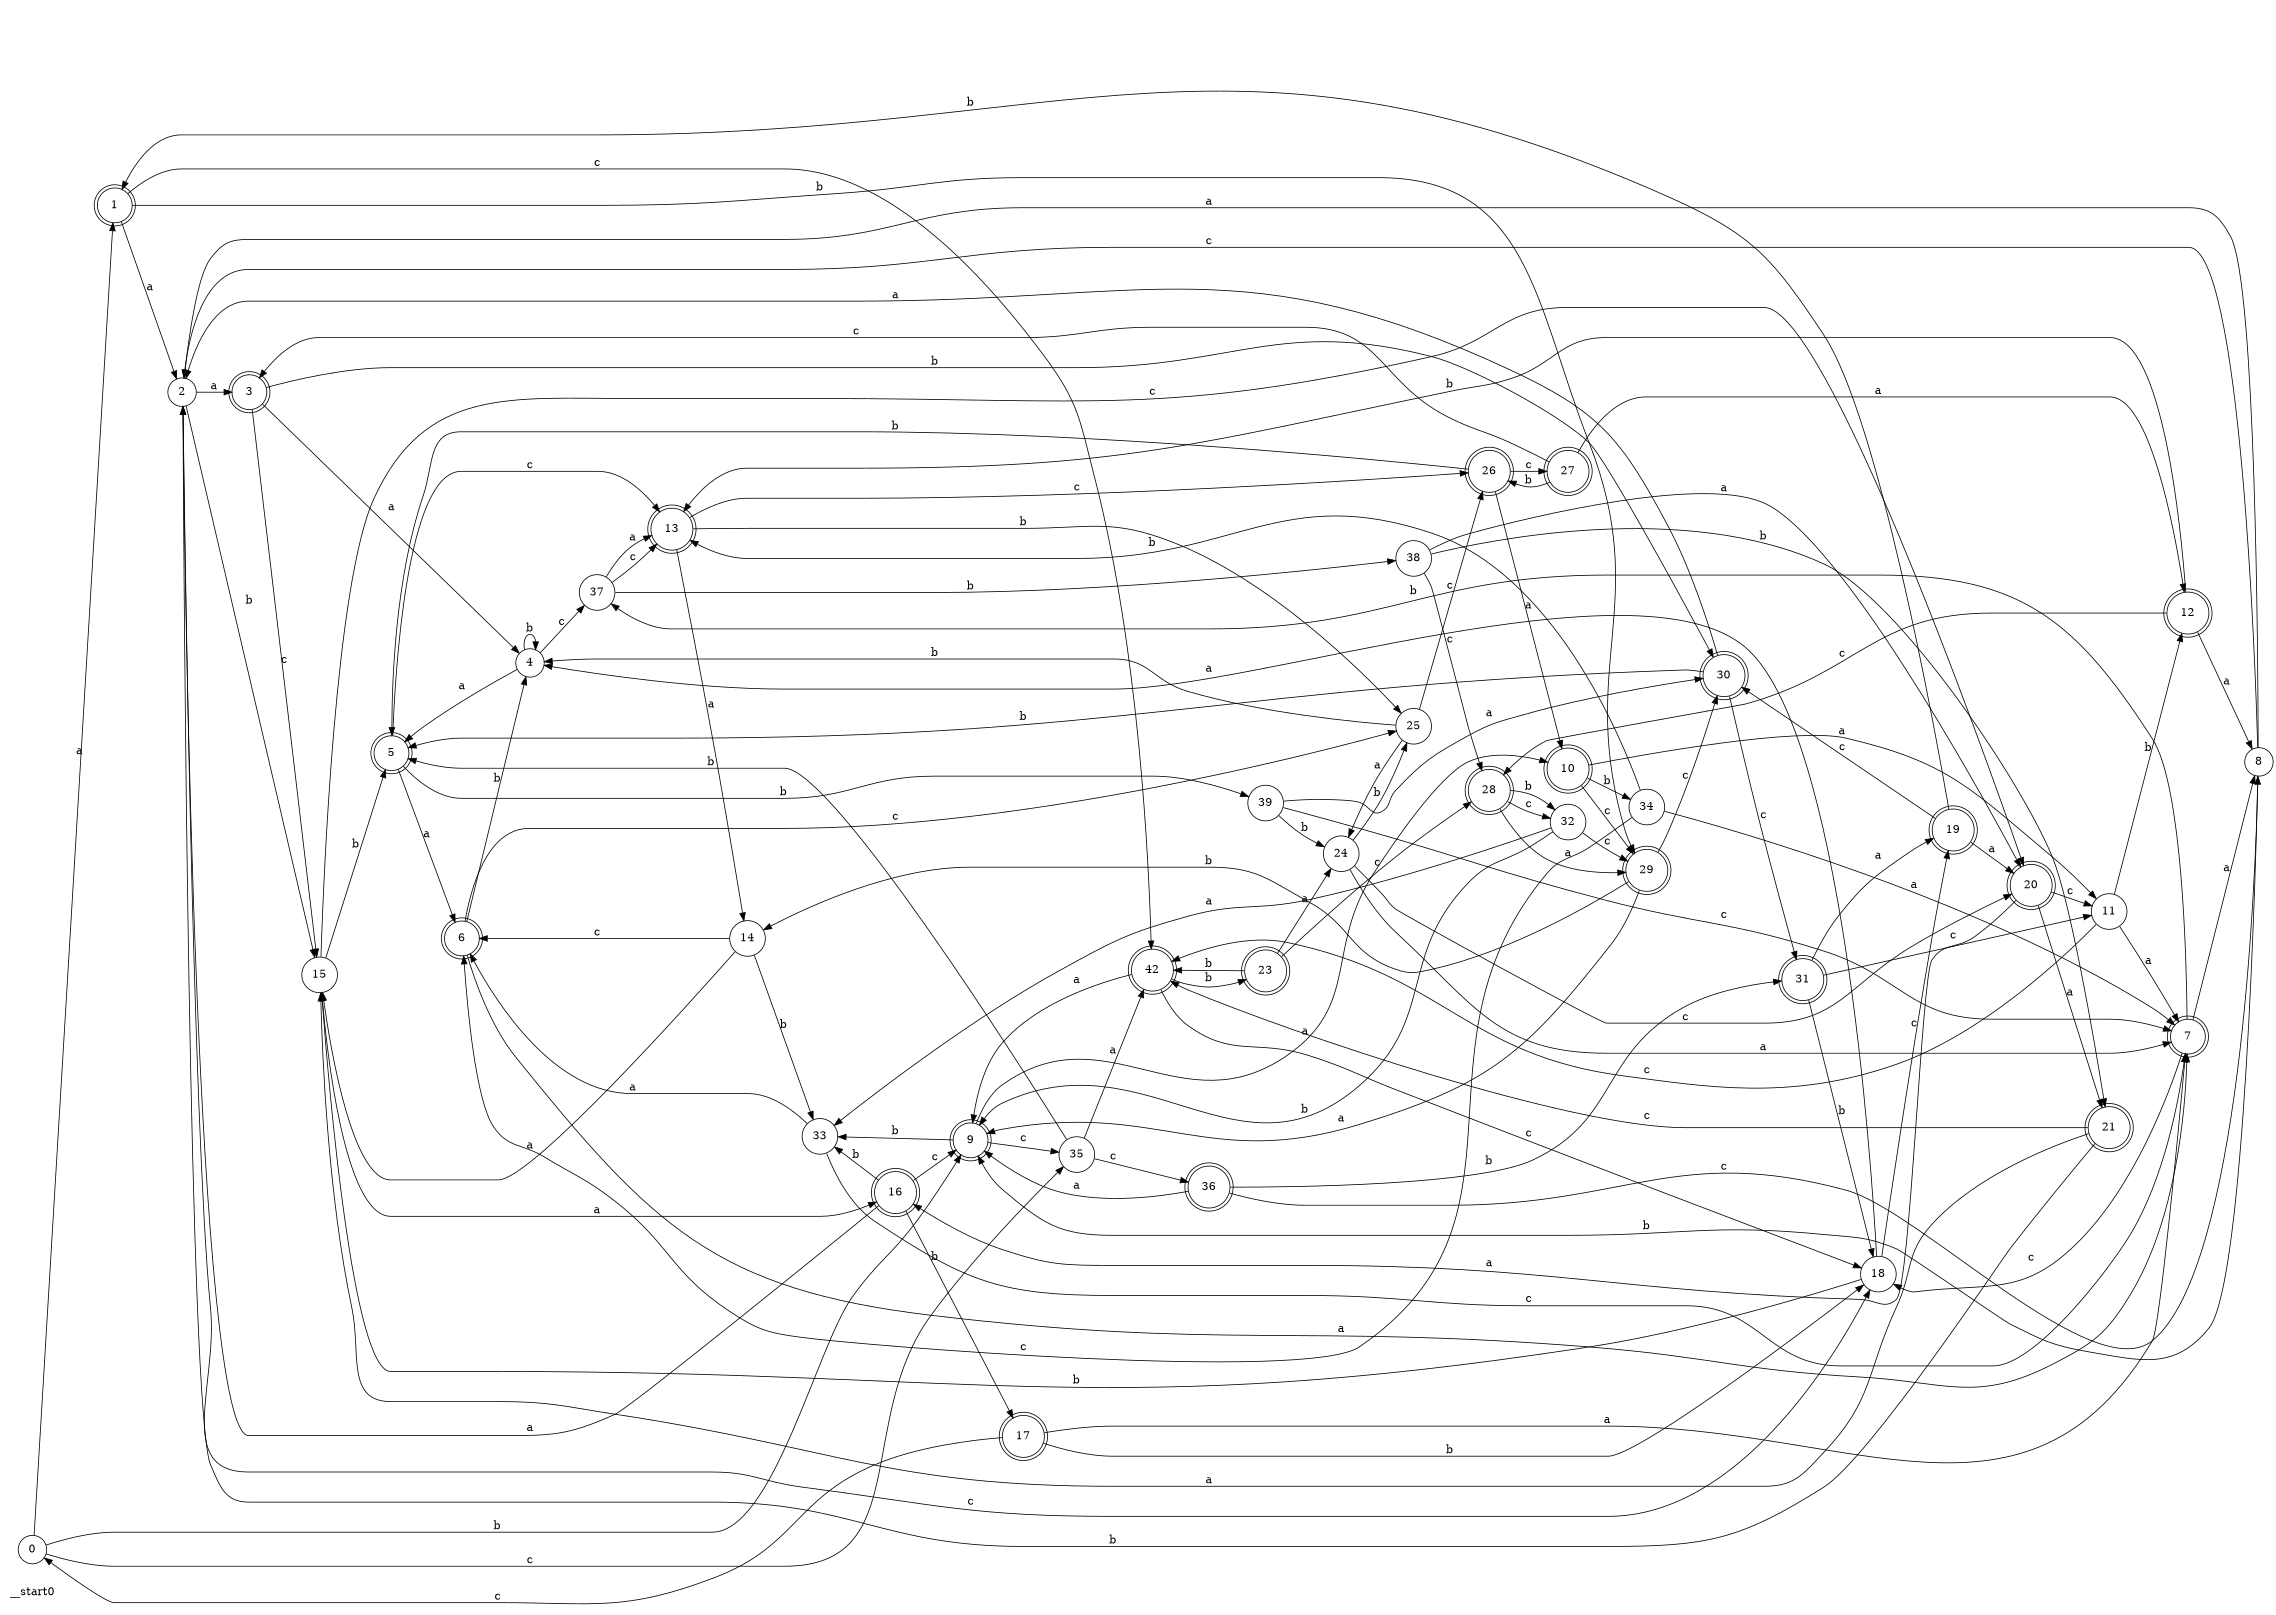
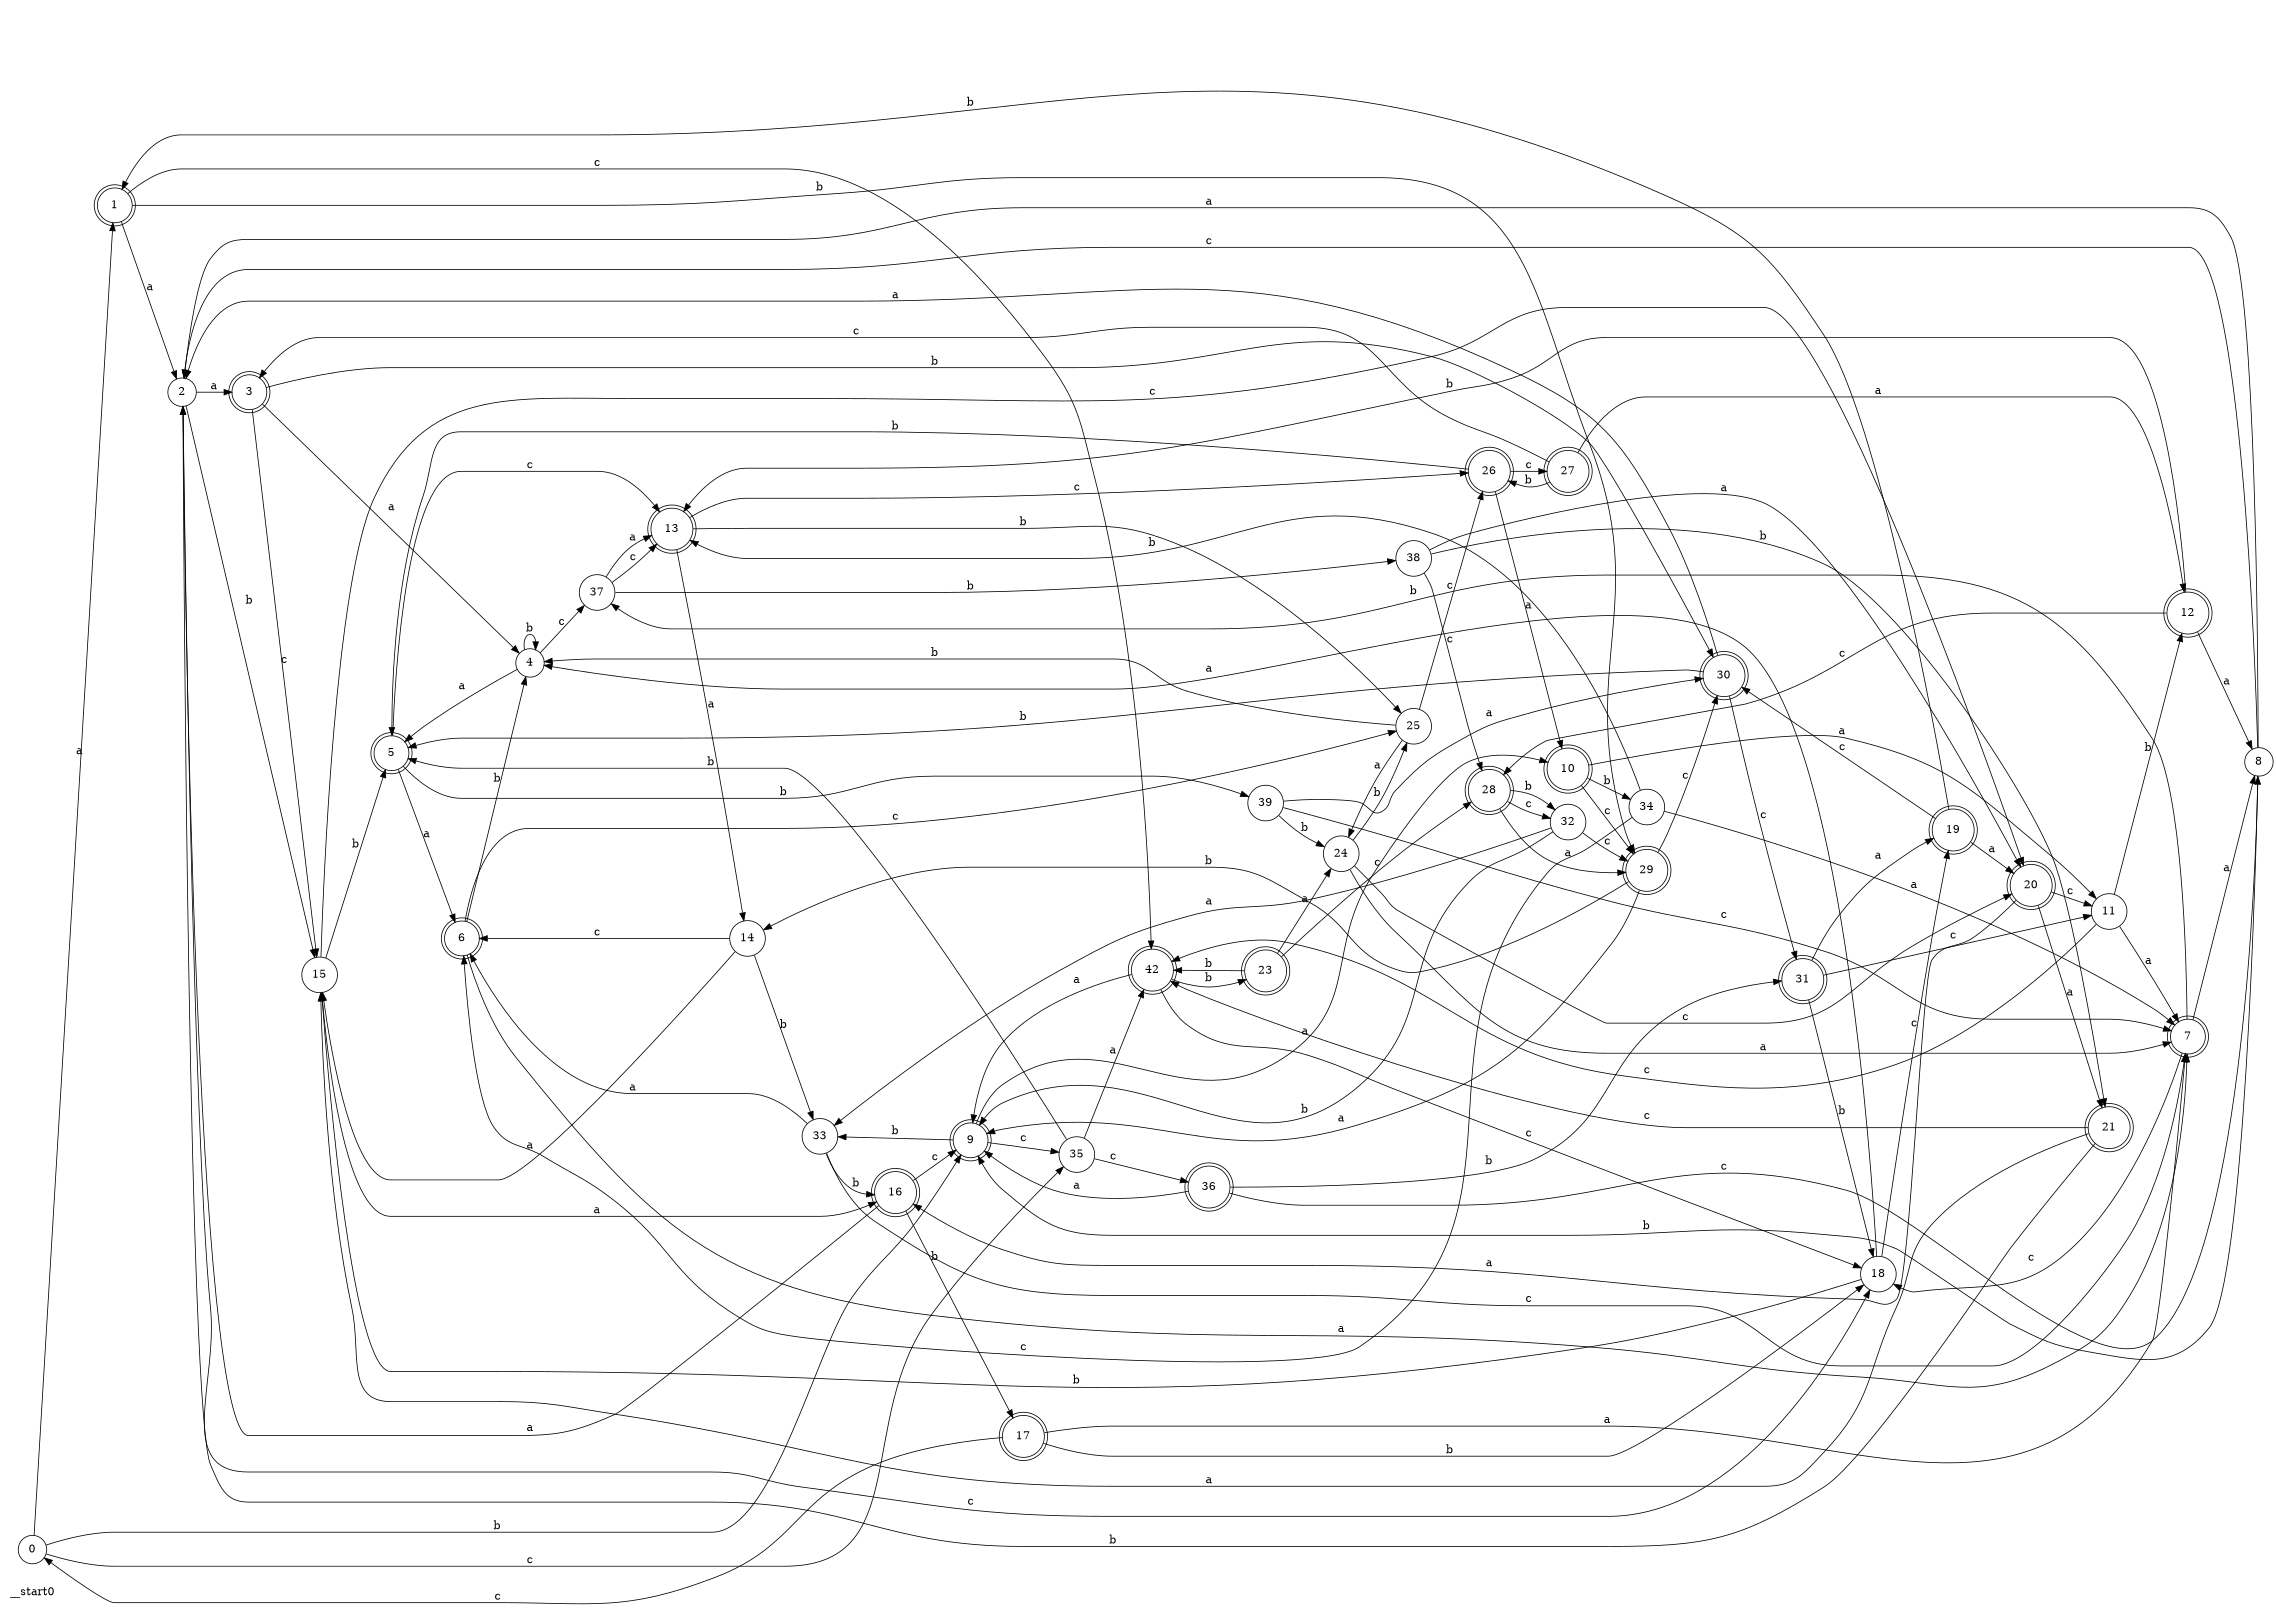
(860, 1166) -> (850, 1188)
